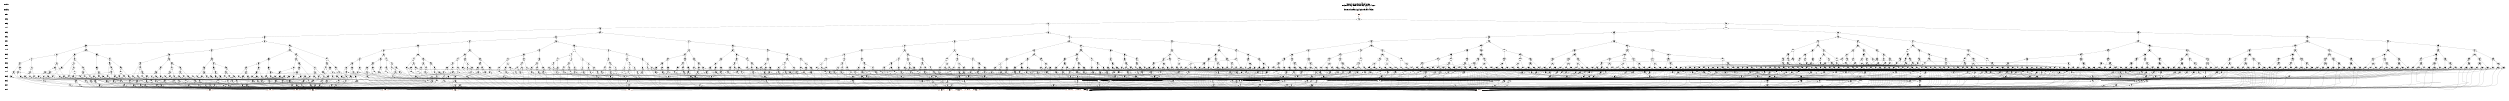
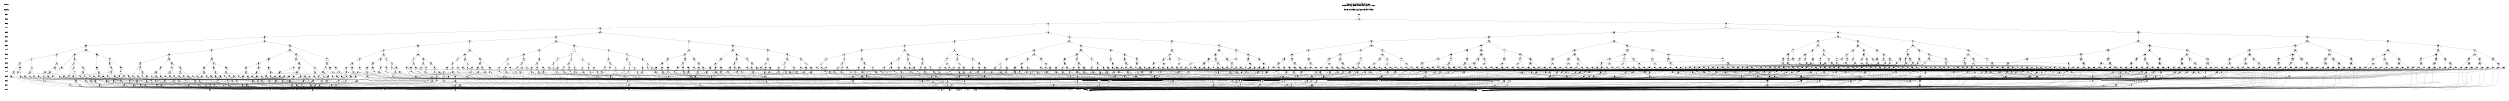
(611, 72) -> none
